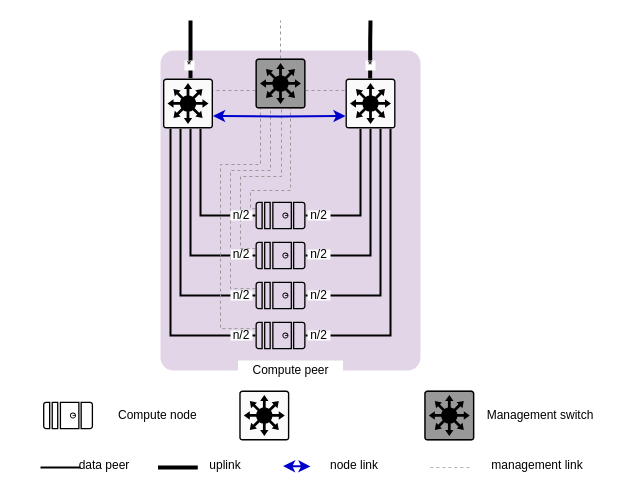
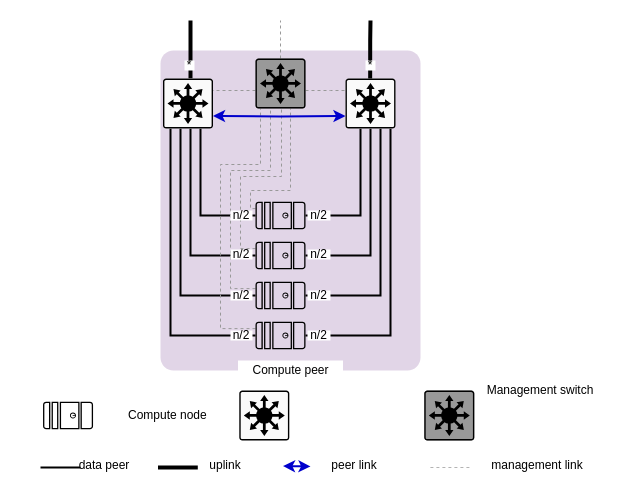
(159, 416) -> (169, 416)
(540, 416) -> (540, 391)
(355, 466) -> (355, 466)
